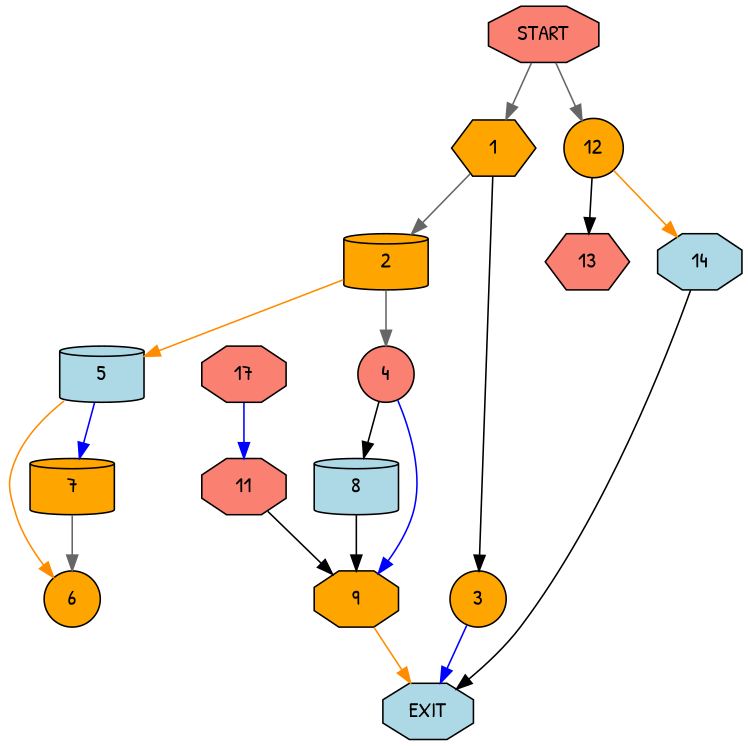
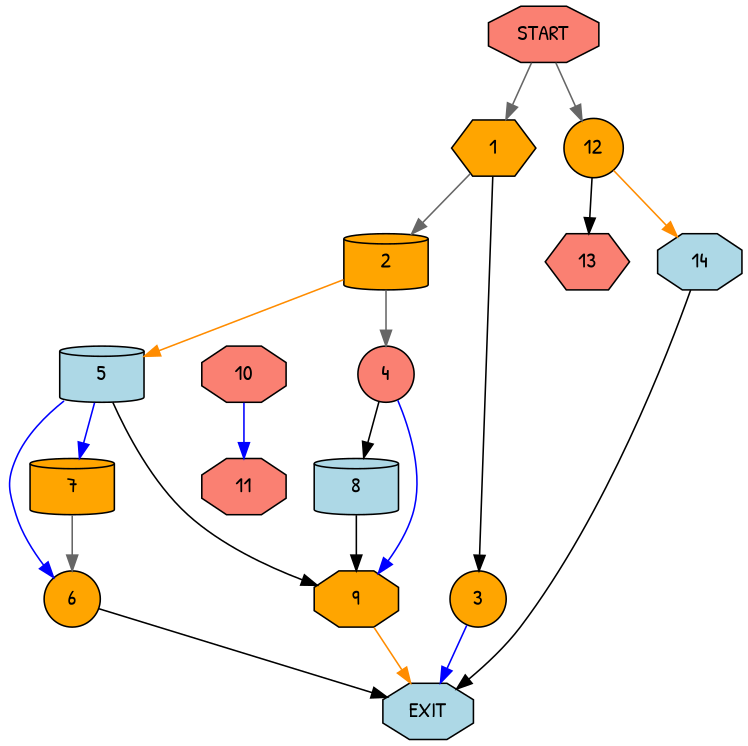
(244, 374) -> (244, 374)
(10, 478) -> (10, 478)
(294, 537) -> (186, 513)
none -> (235, 651)
